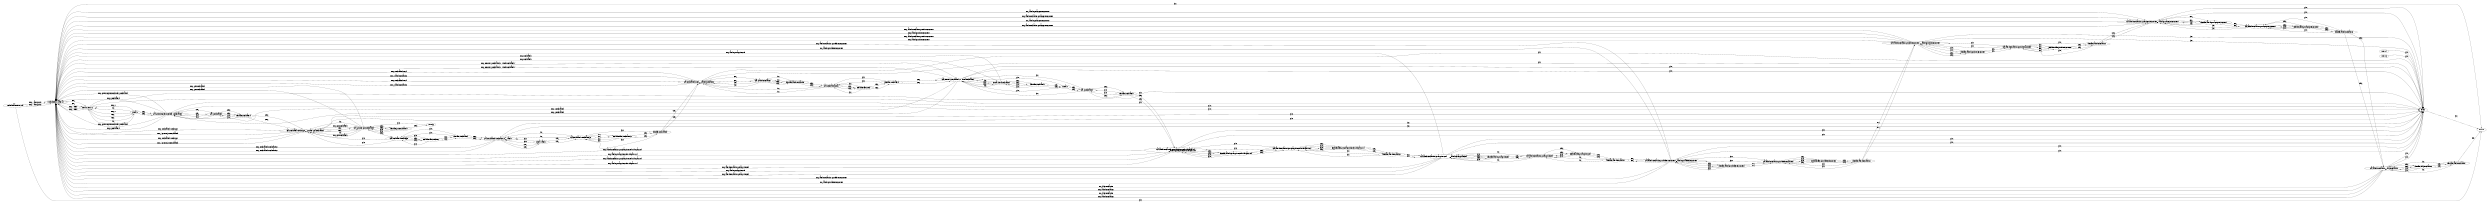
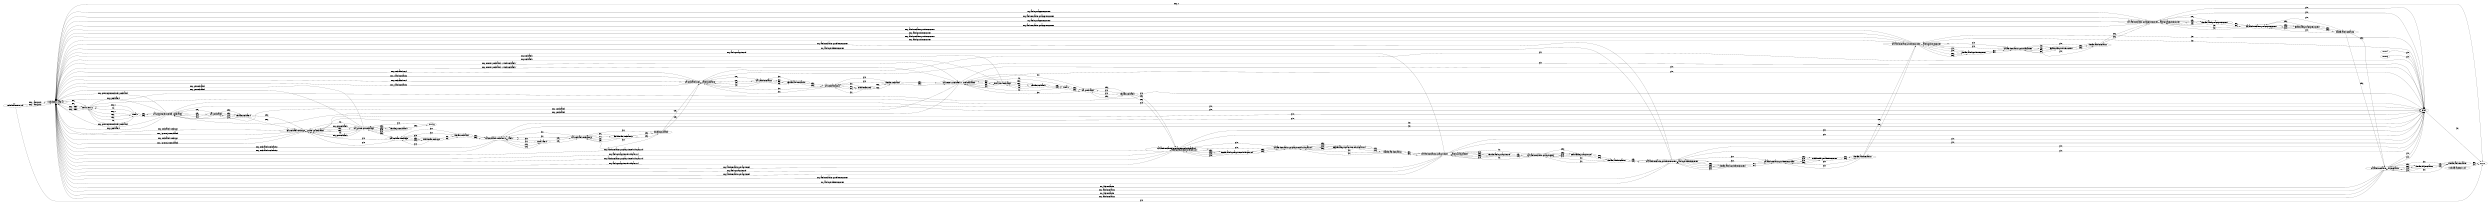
(1175, 4) -> (1176, 4)
(431, 140) -> (432, 139)
none -> (2458, 168)
